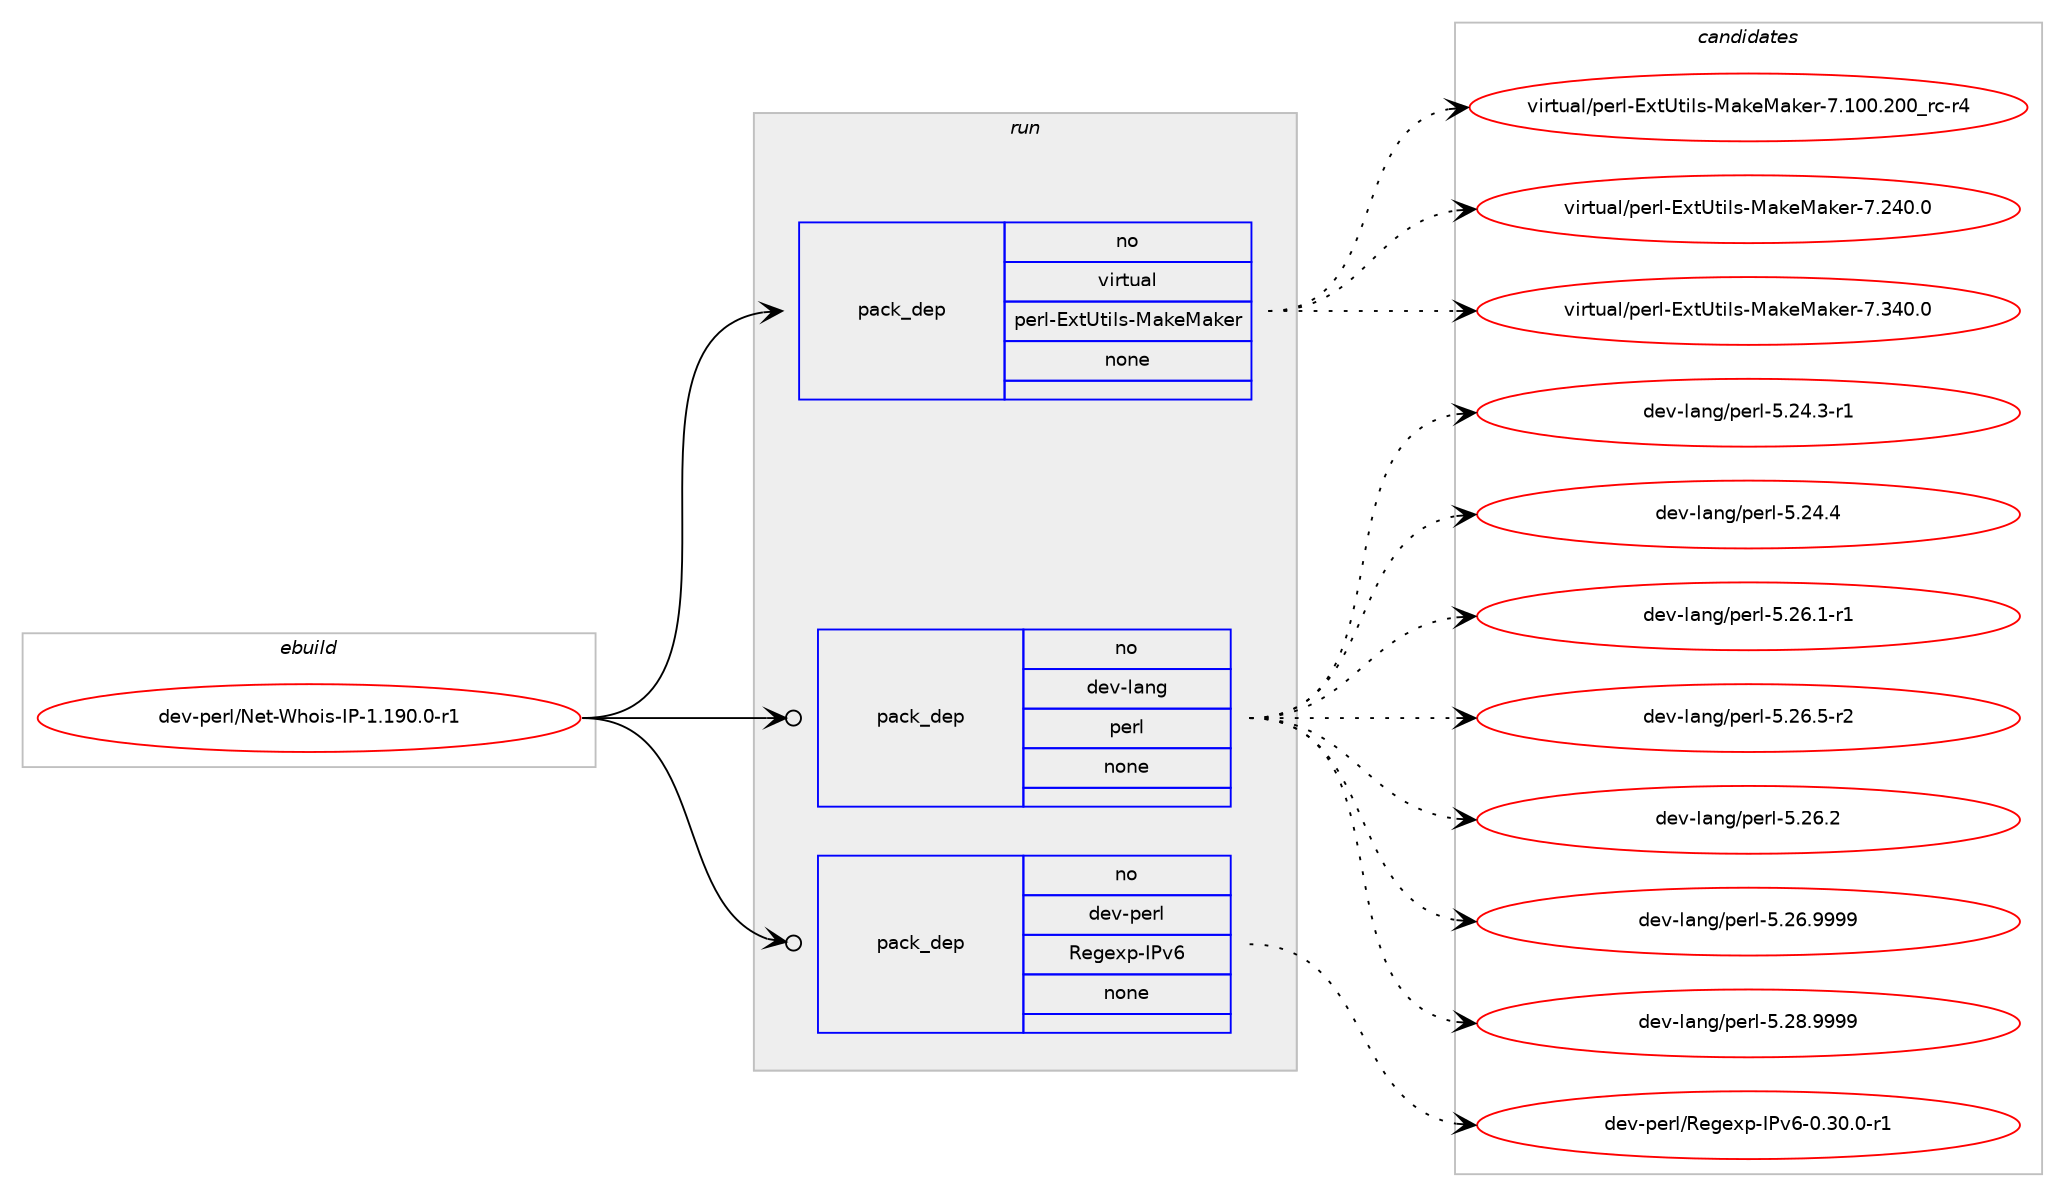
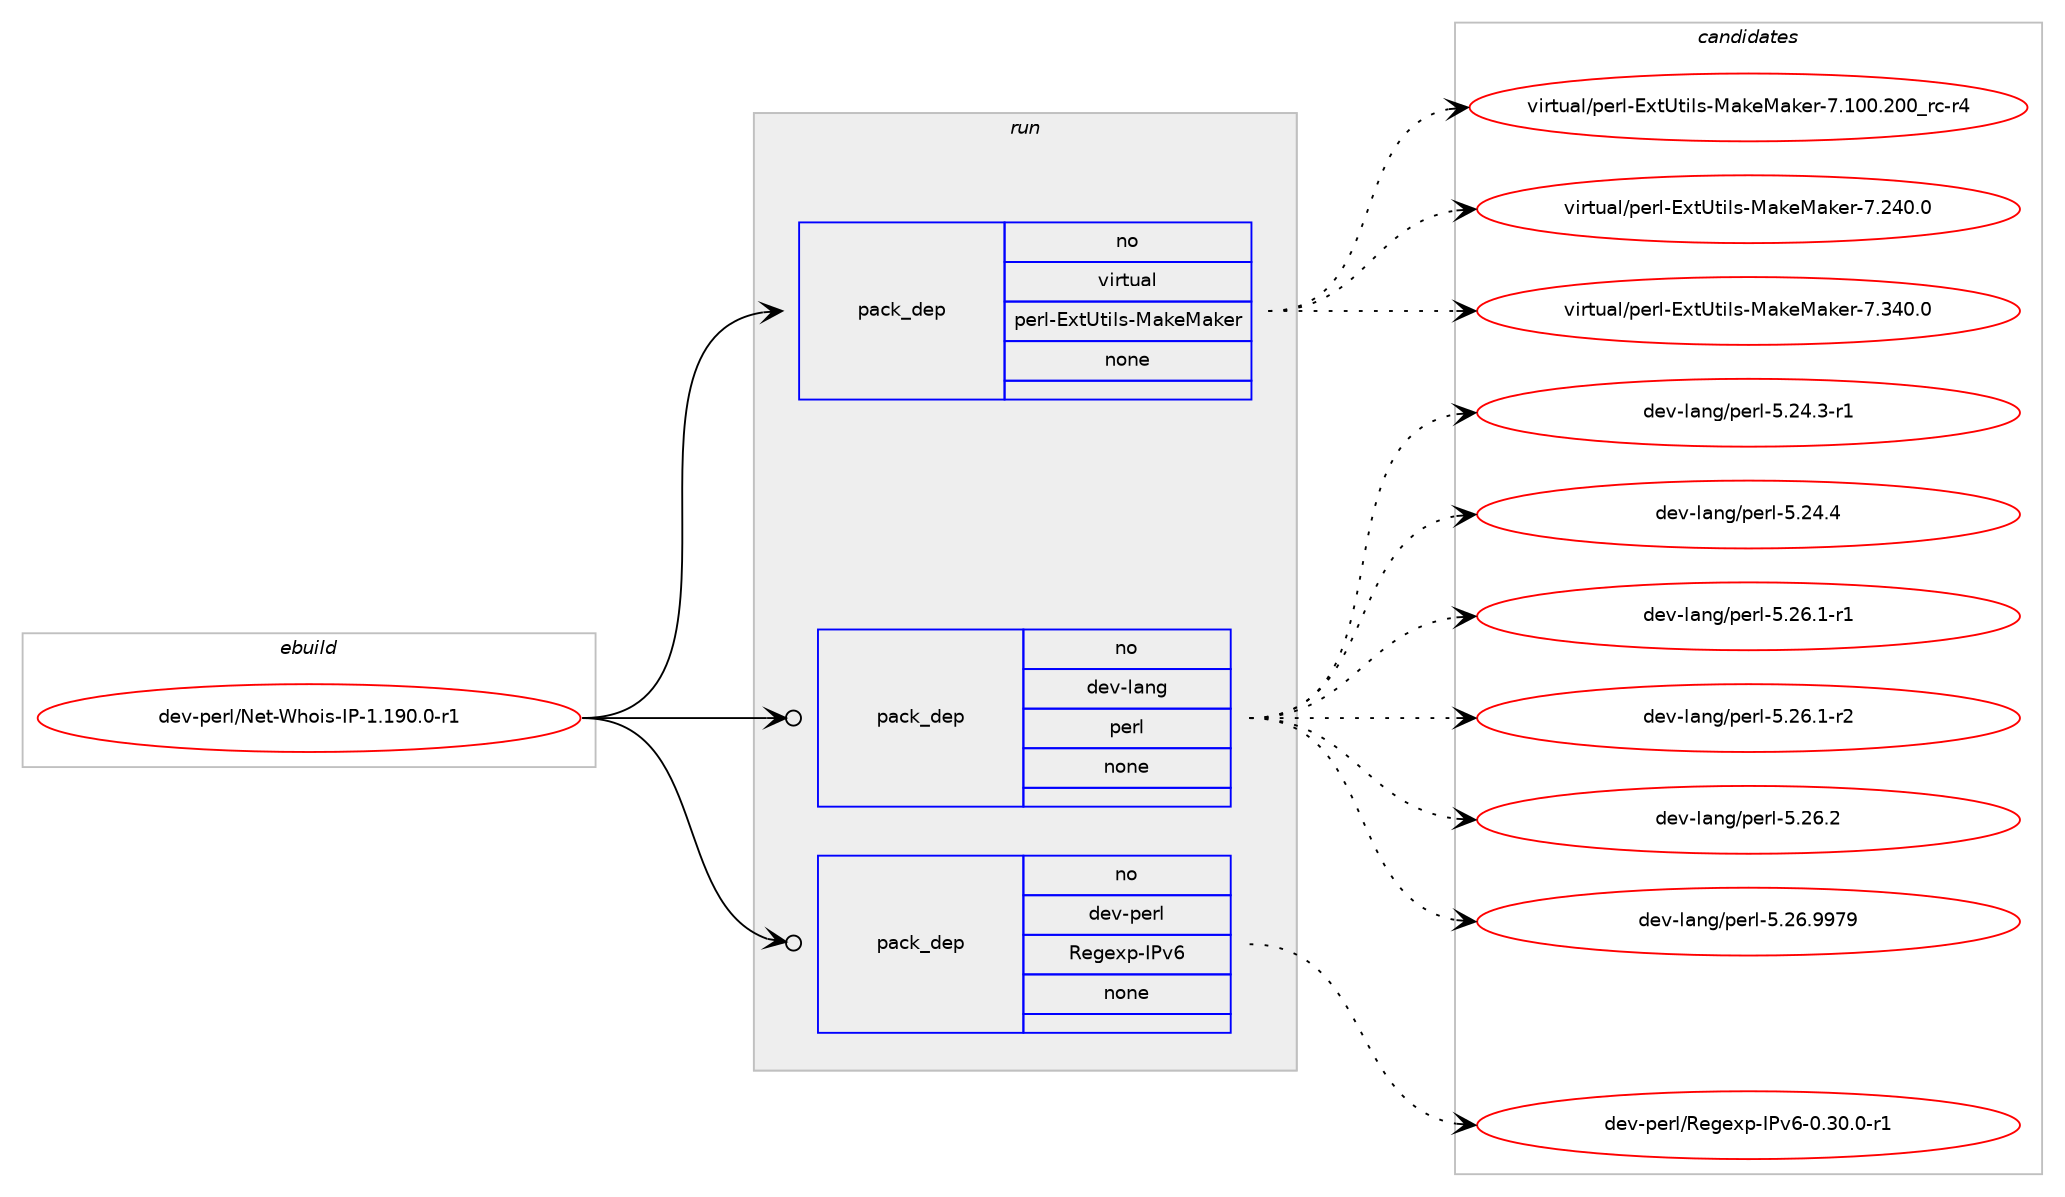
(1749, 718) -> (1749, 718)
(1749, 922) -> (1749, 922)
(1749, 1023) -> none
